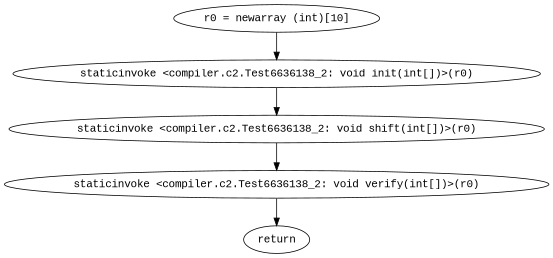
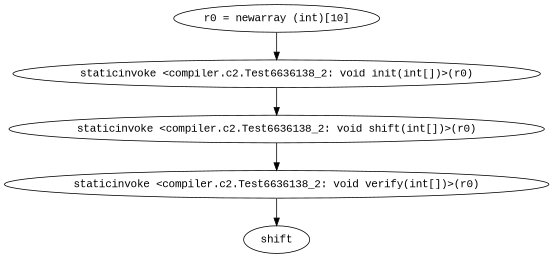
(277, 240) -> (277, 240)
